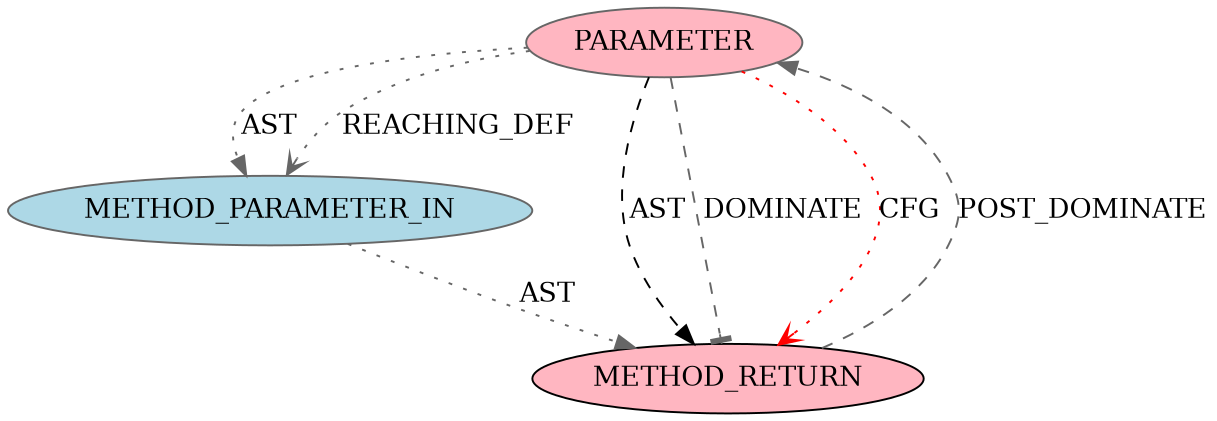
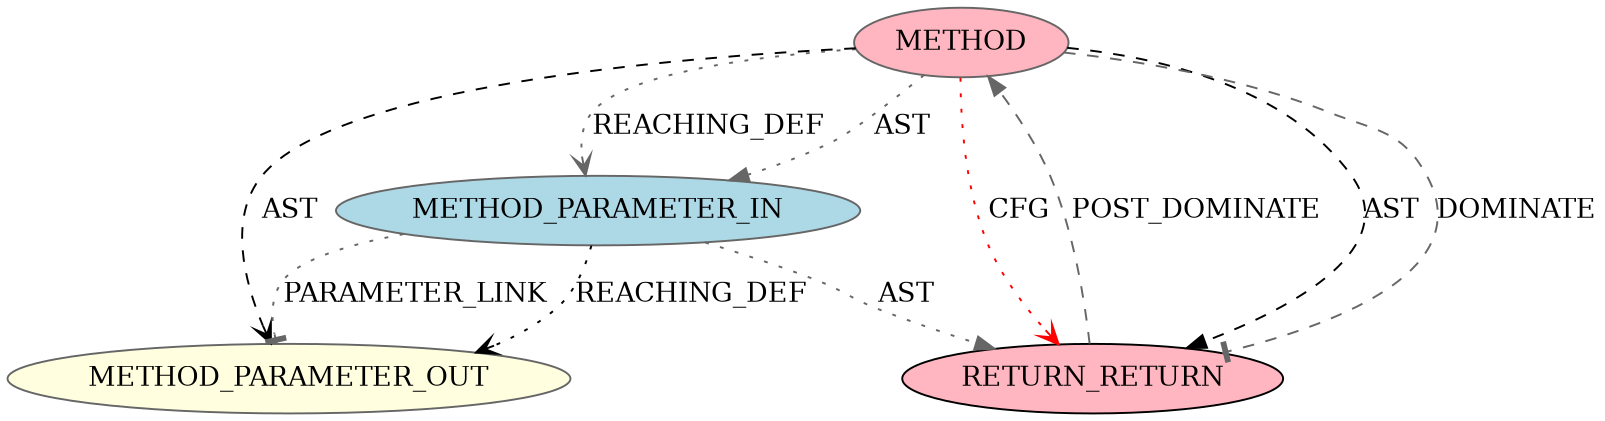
(664, 43) -> (961, 43)
none -> (289, 379)
(728, 379) -> (1093, 379)
